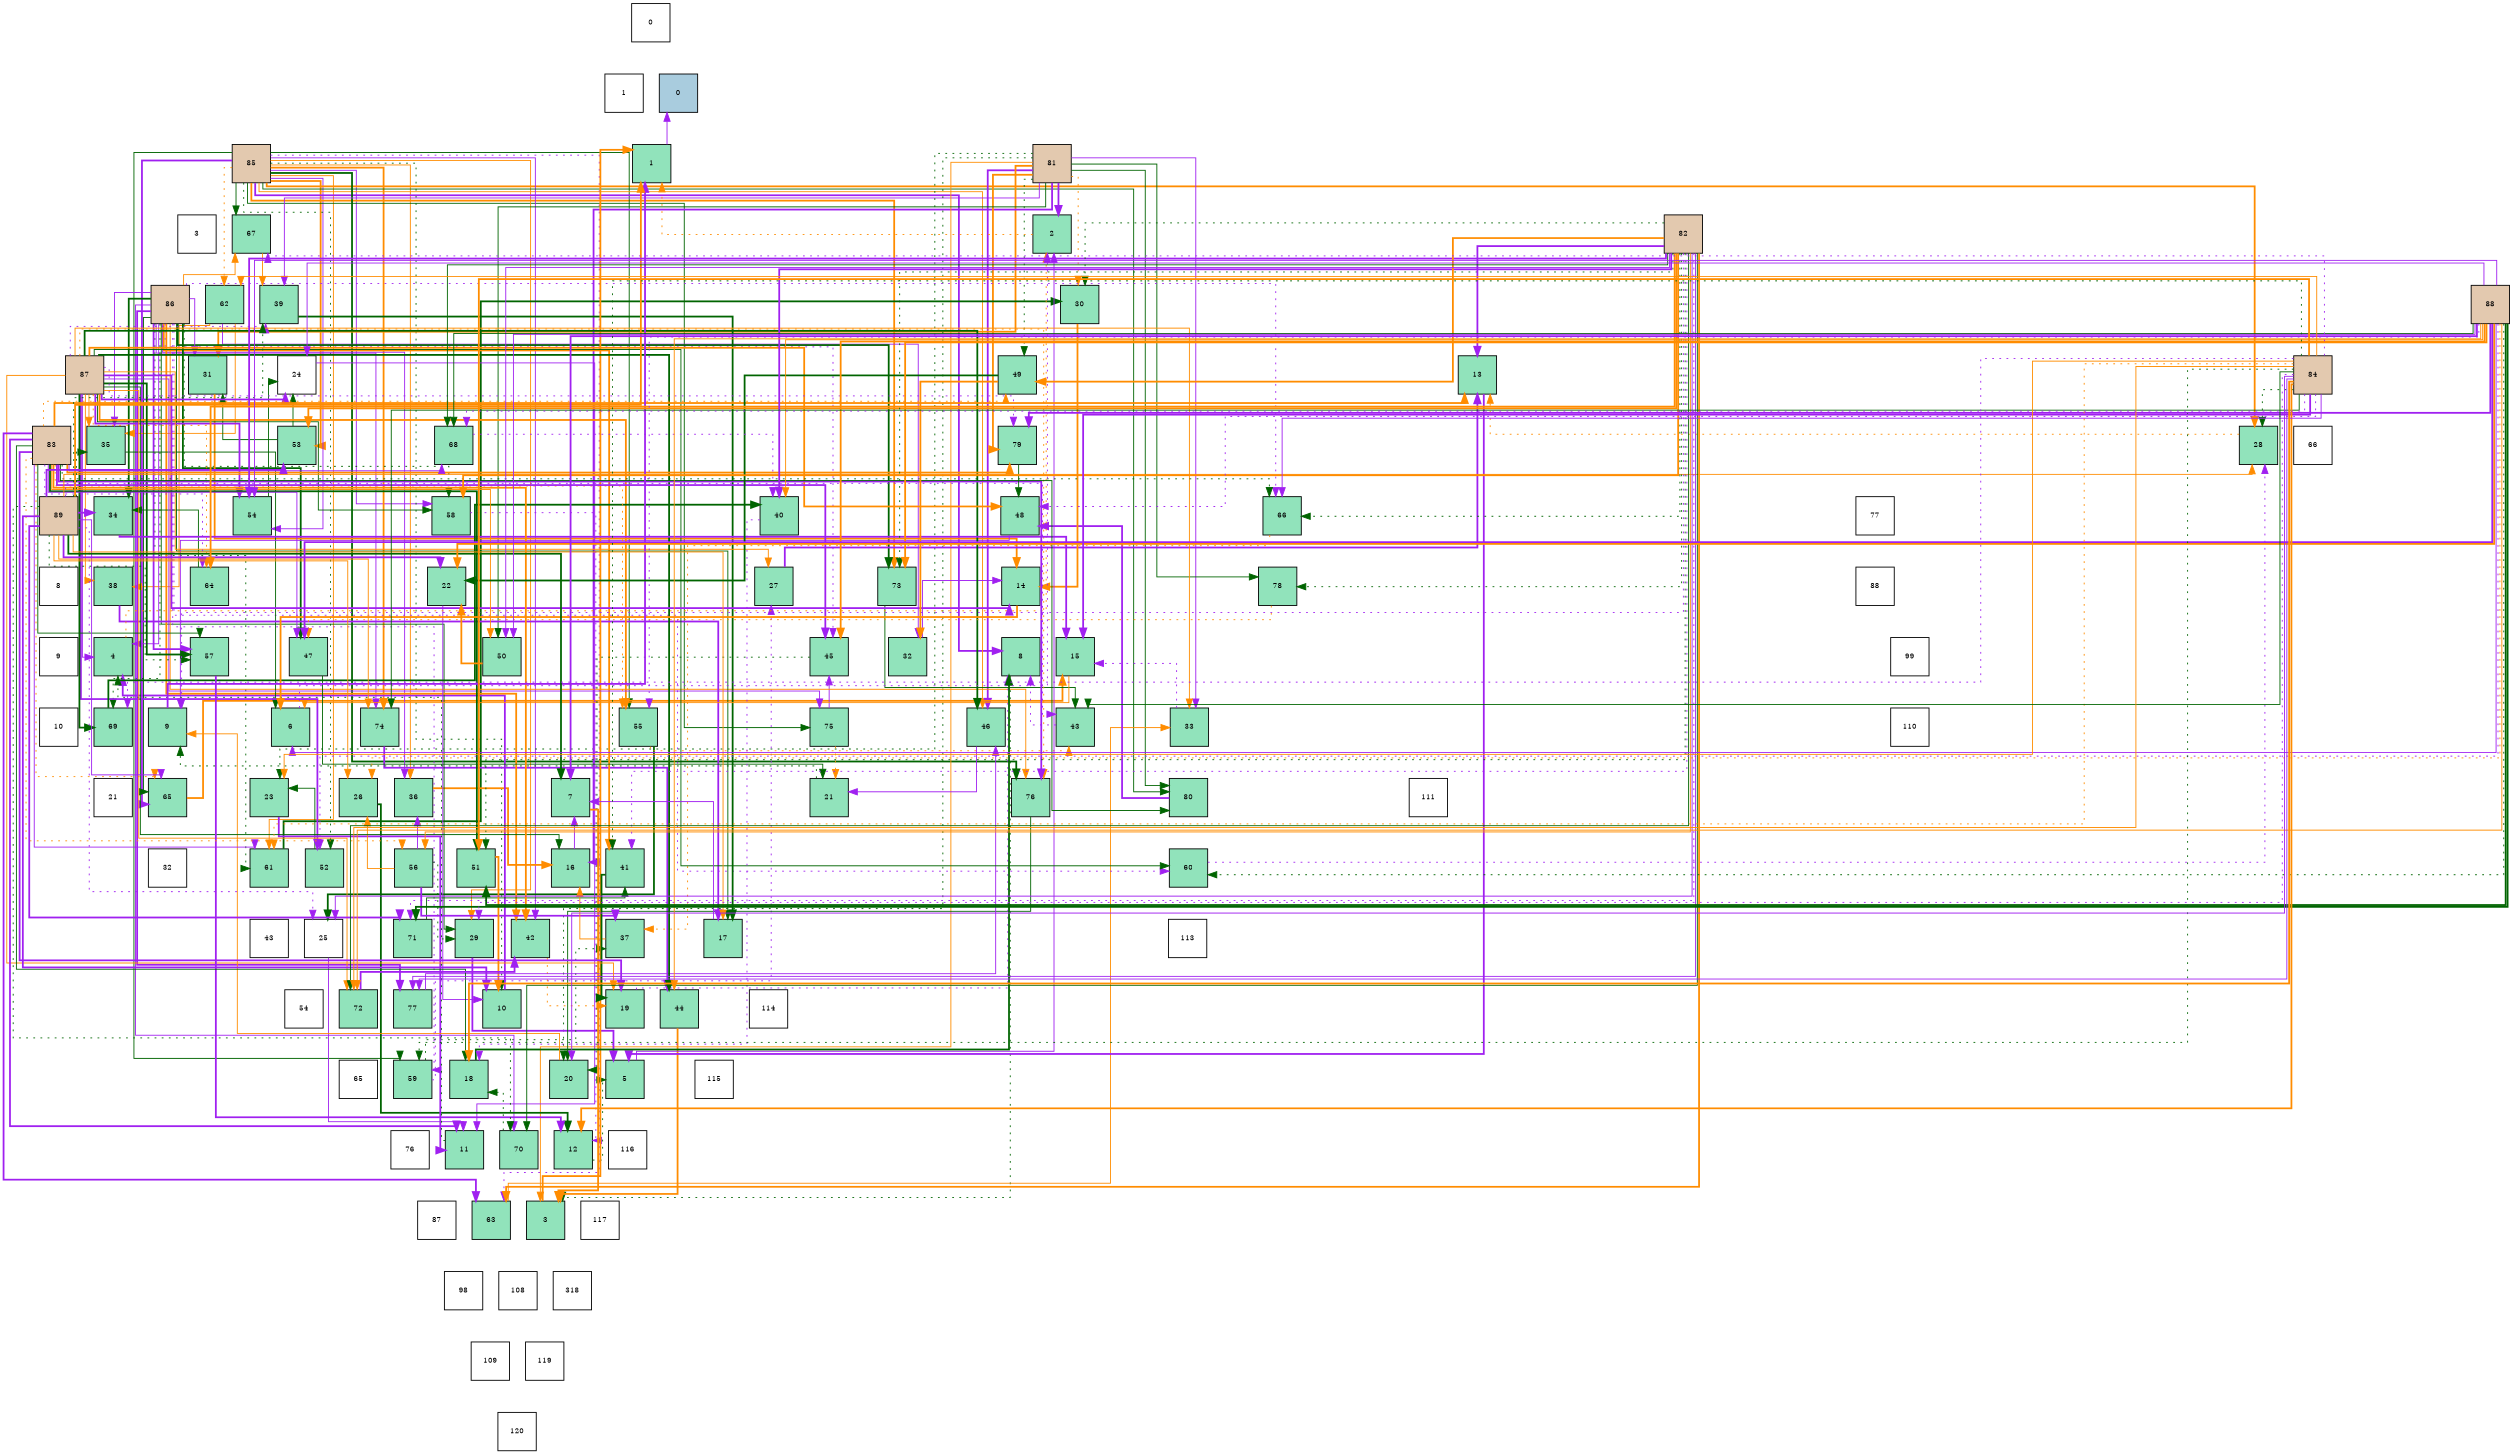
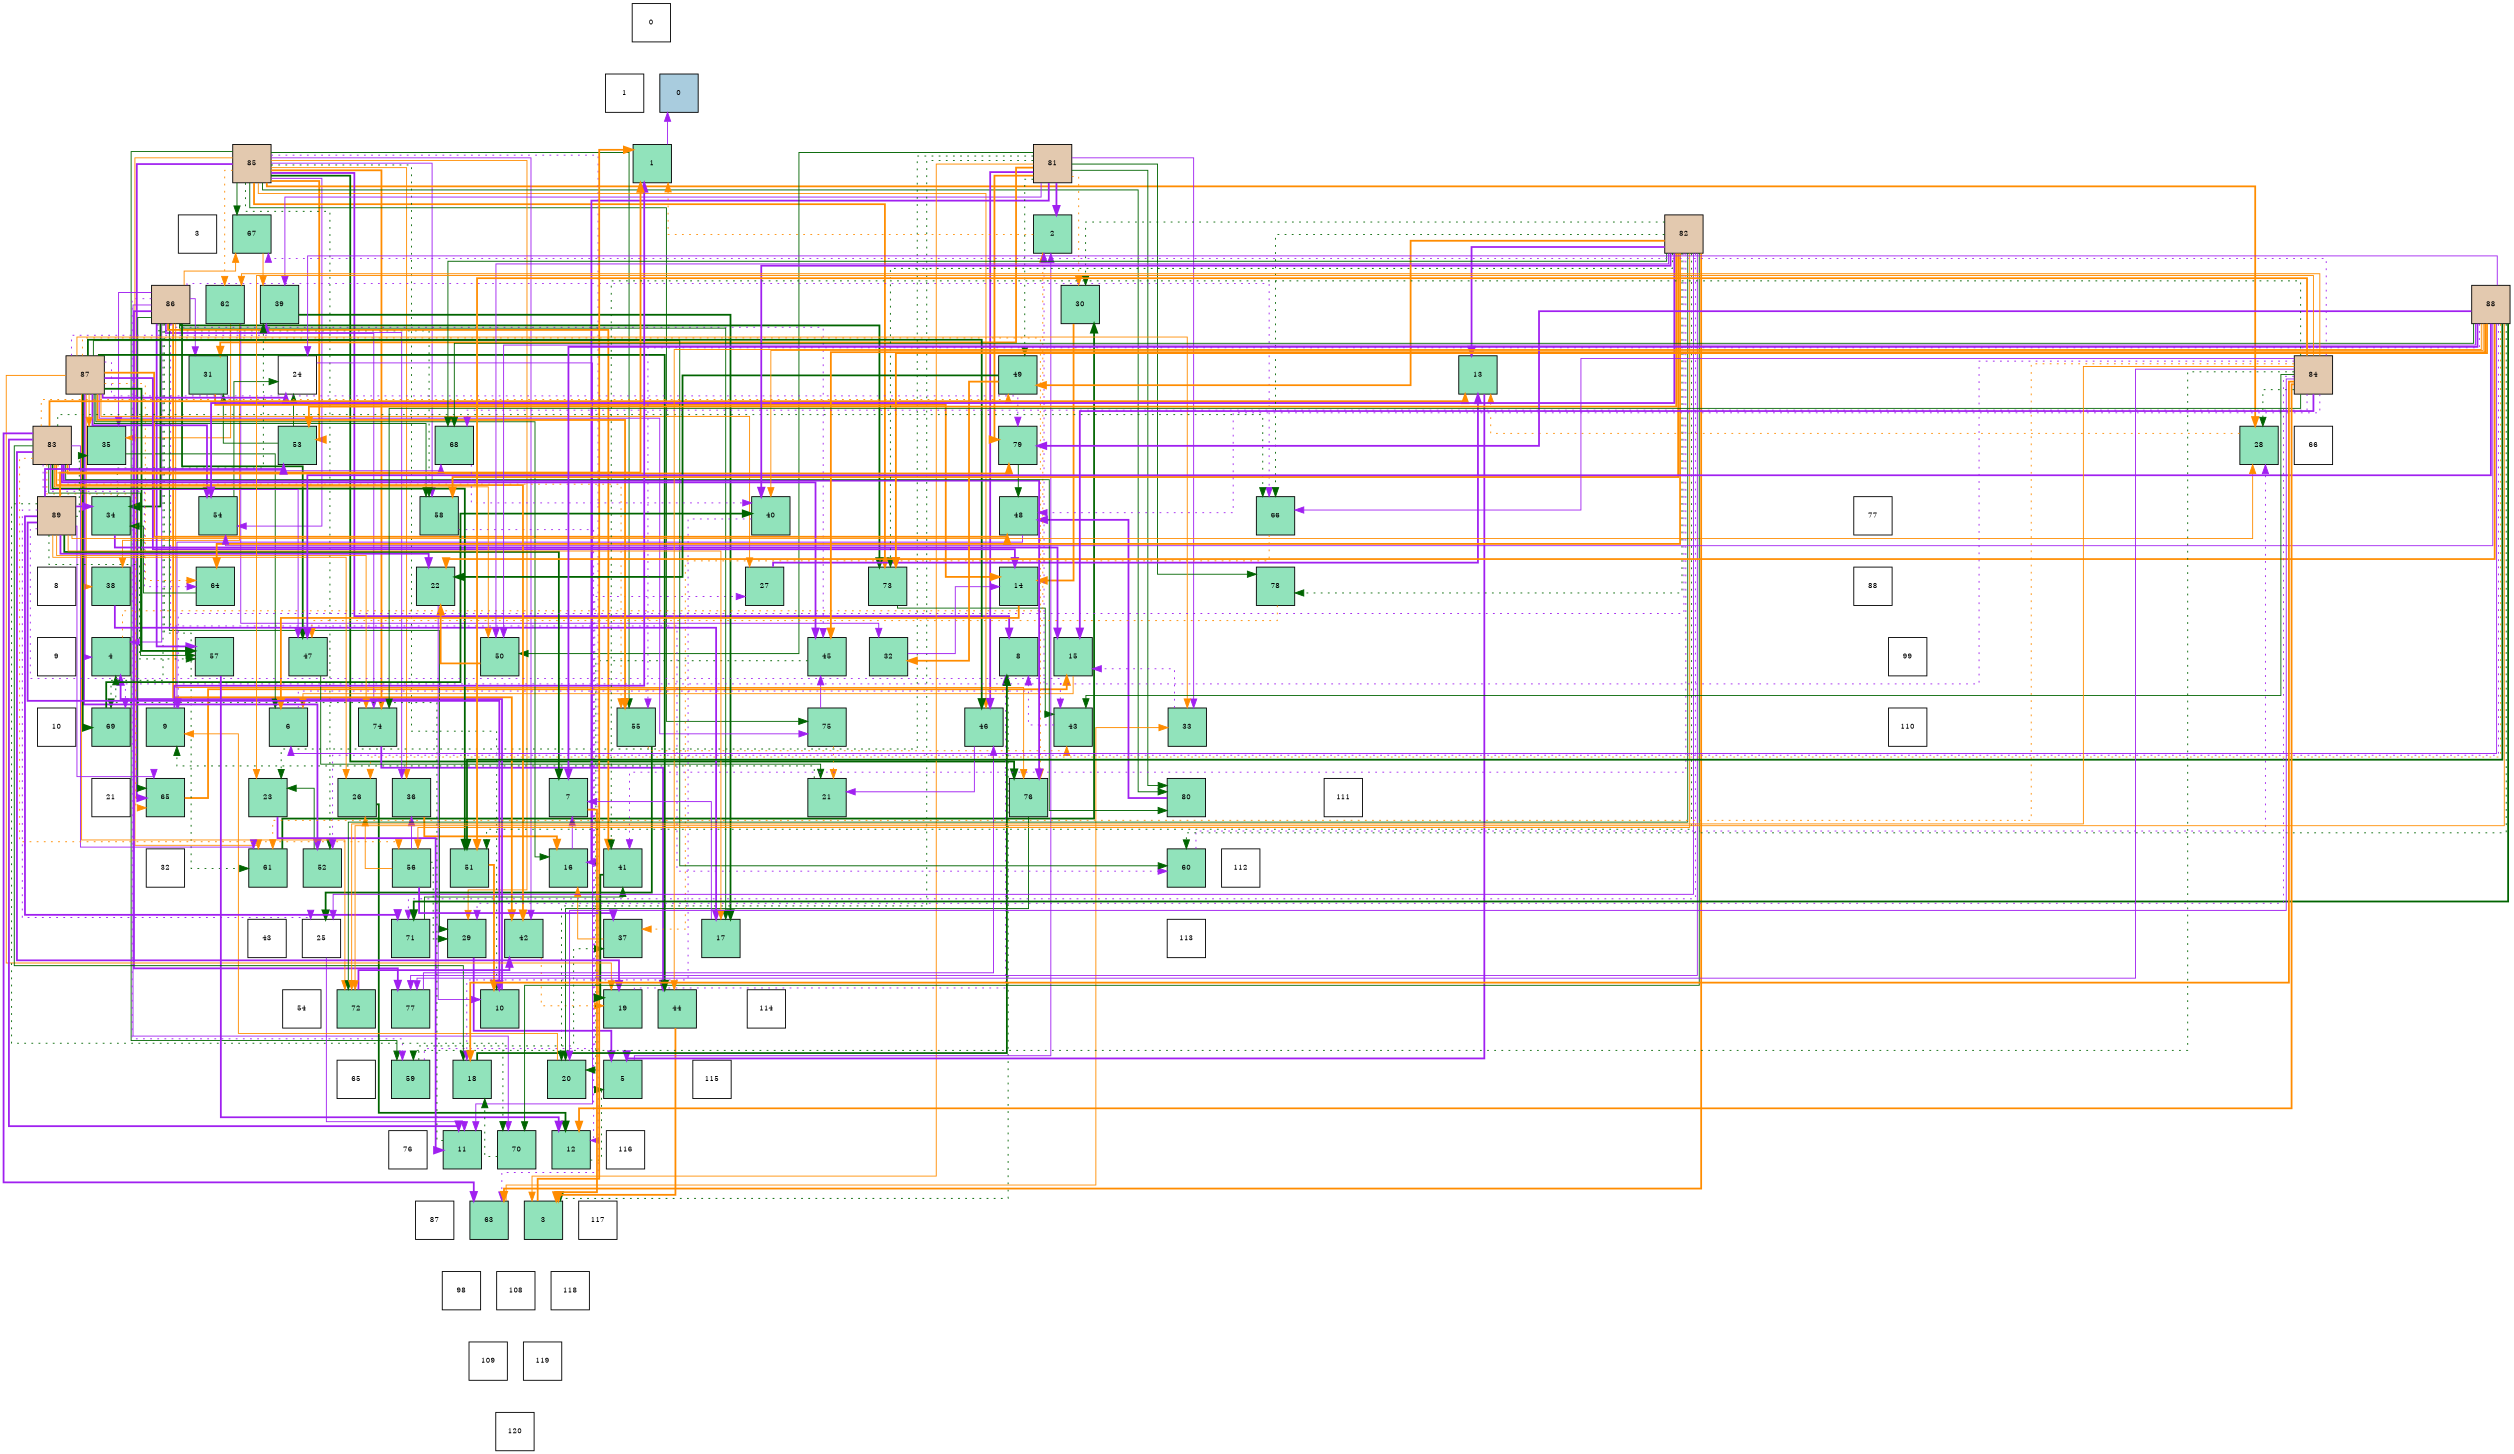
(151, 398) -> (263, 433)
none -> (1241, 868)
(572, 1291) -> (570, 1291)
